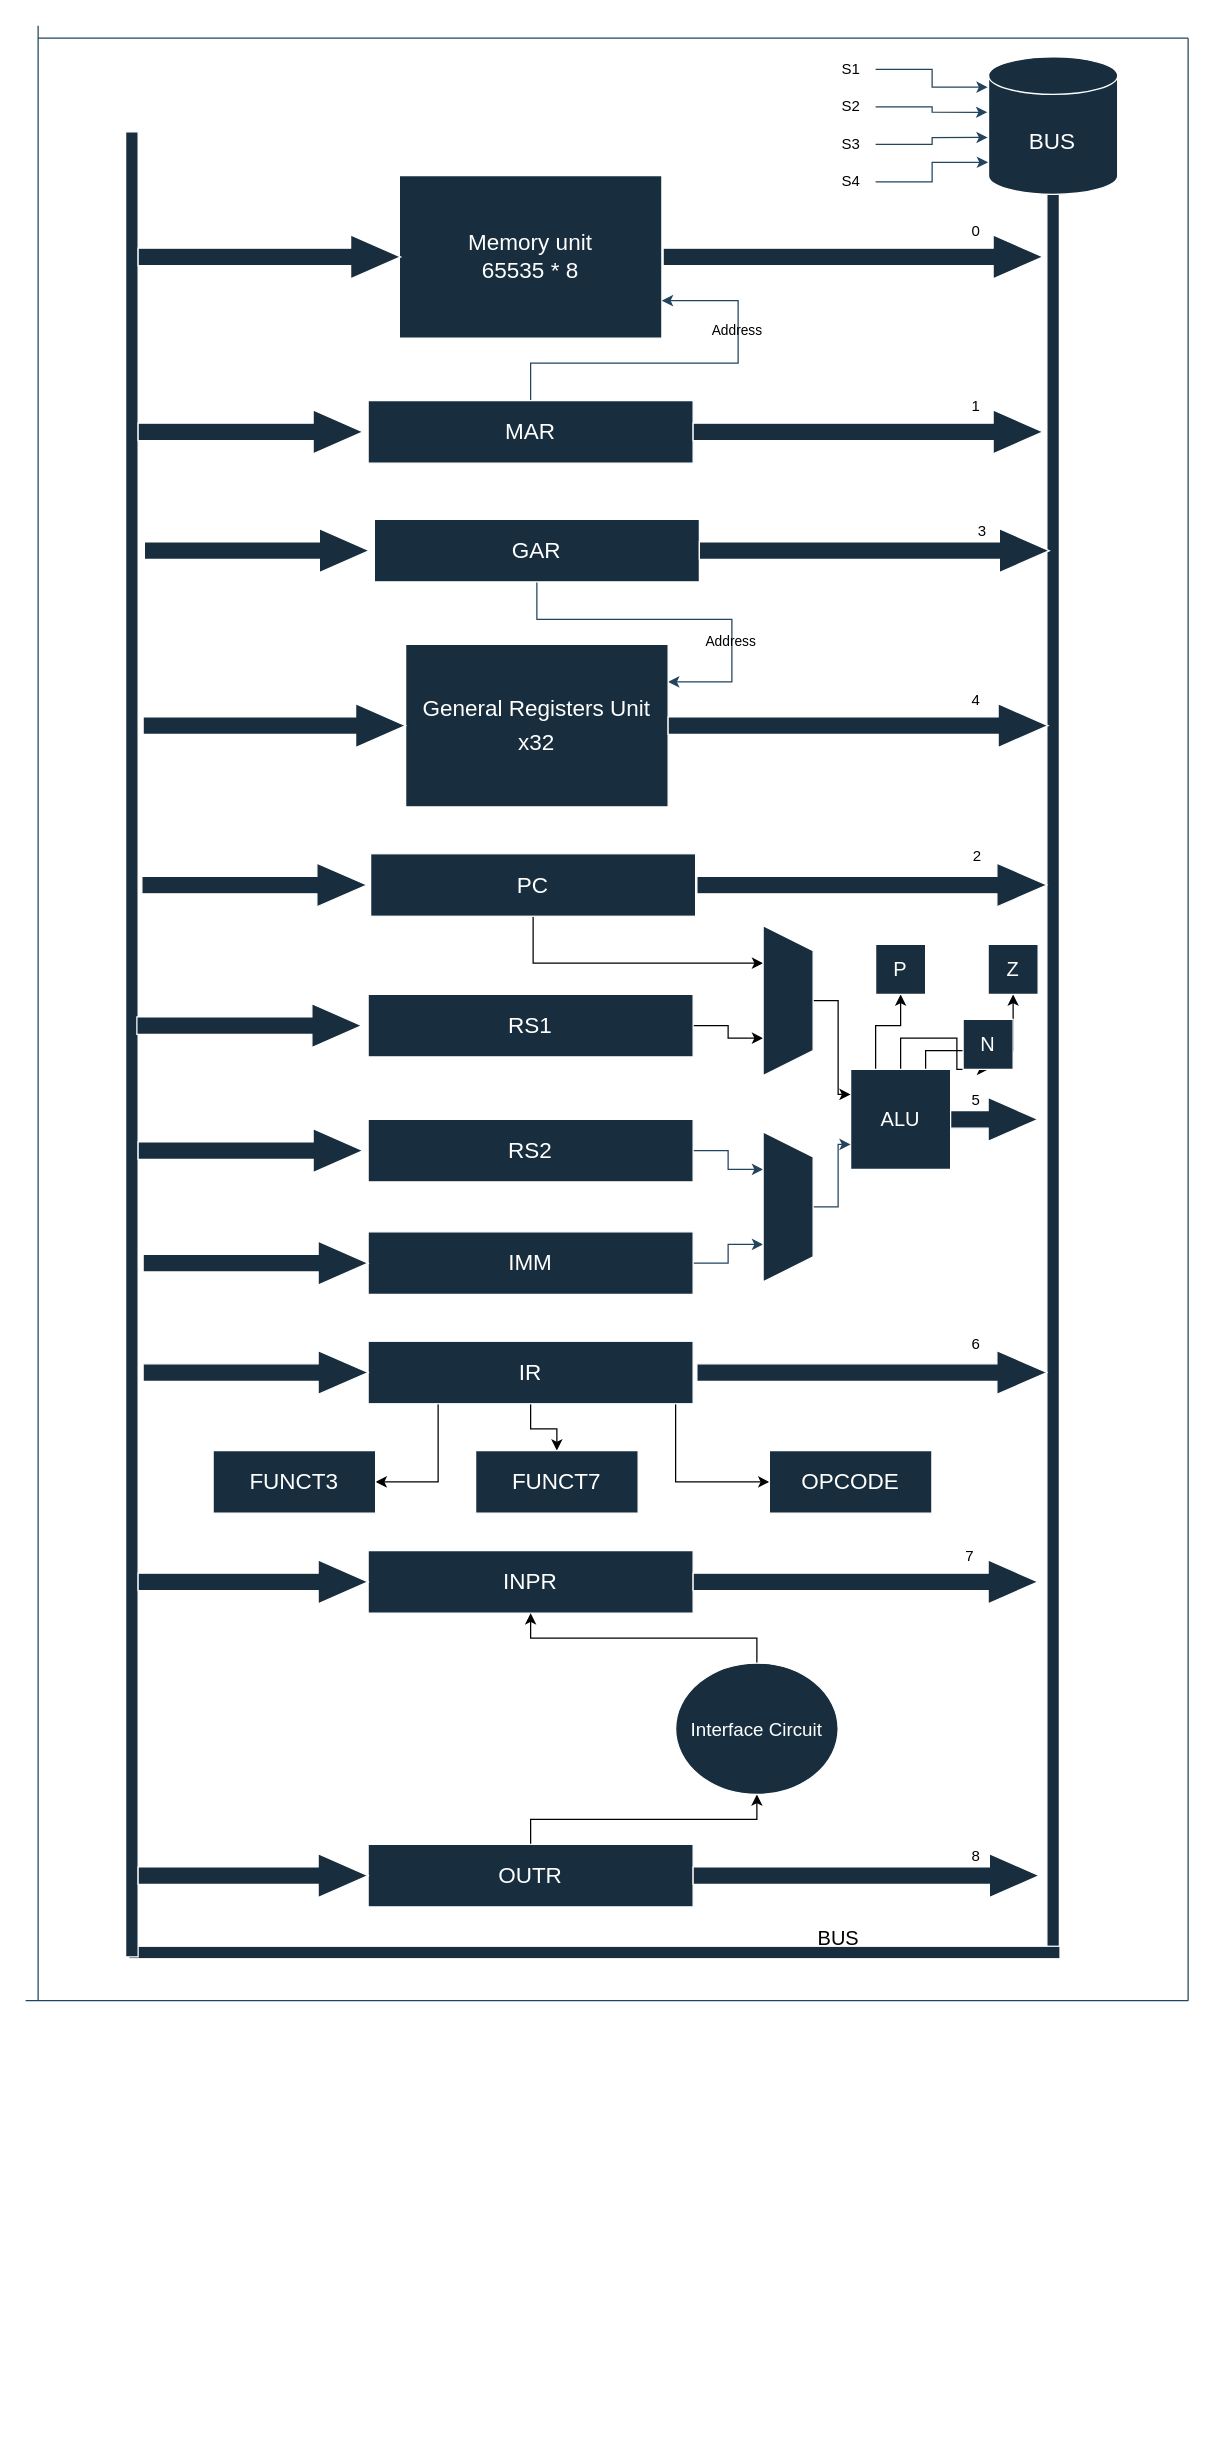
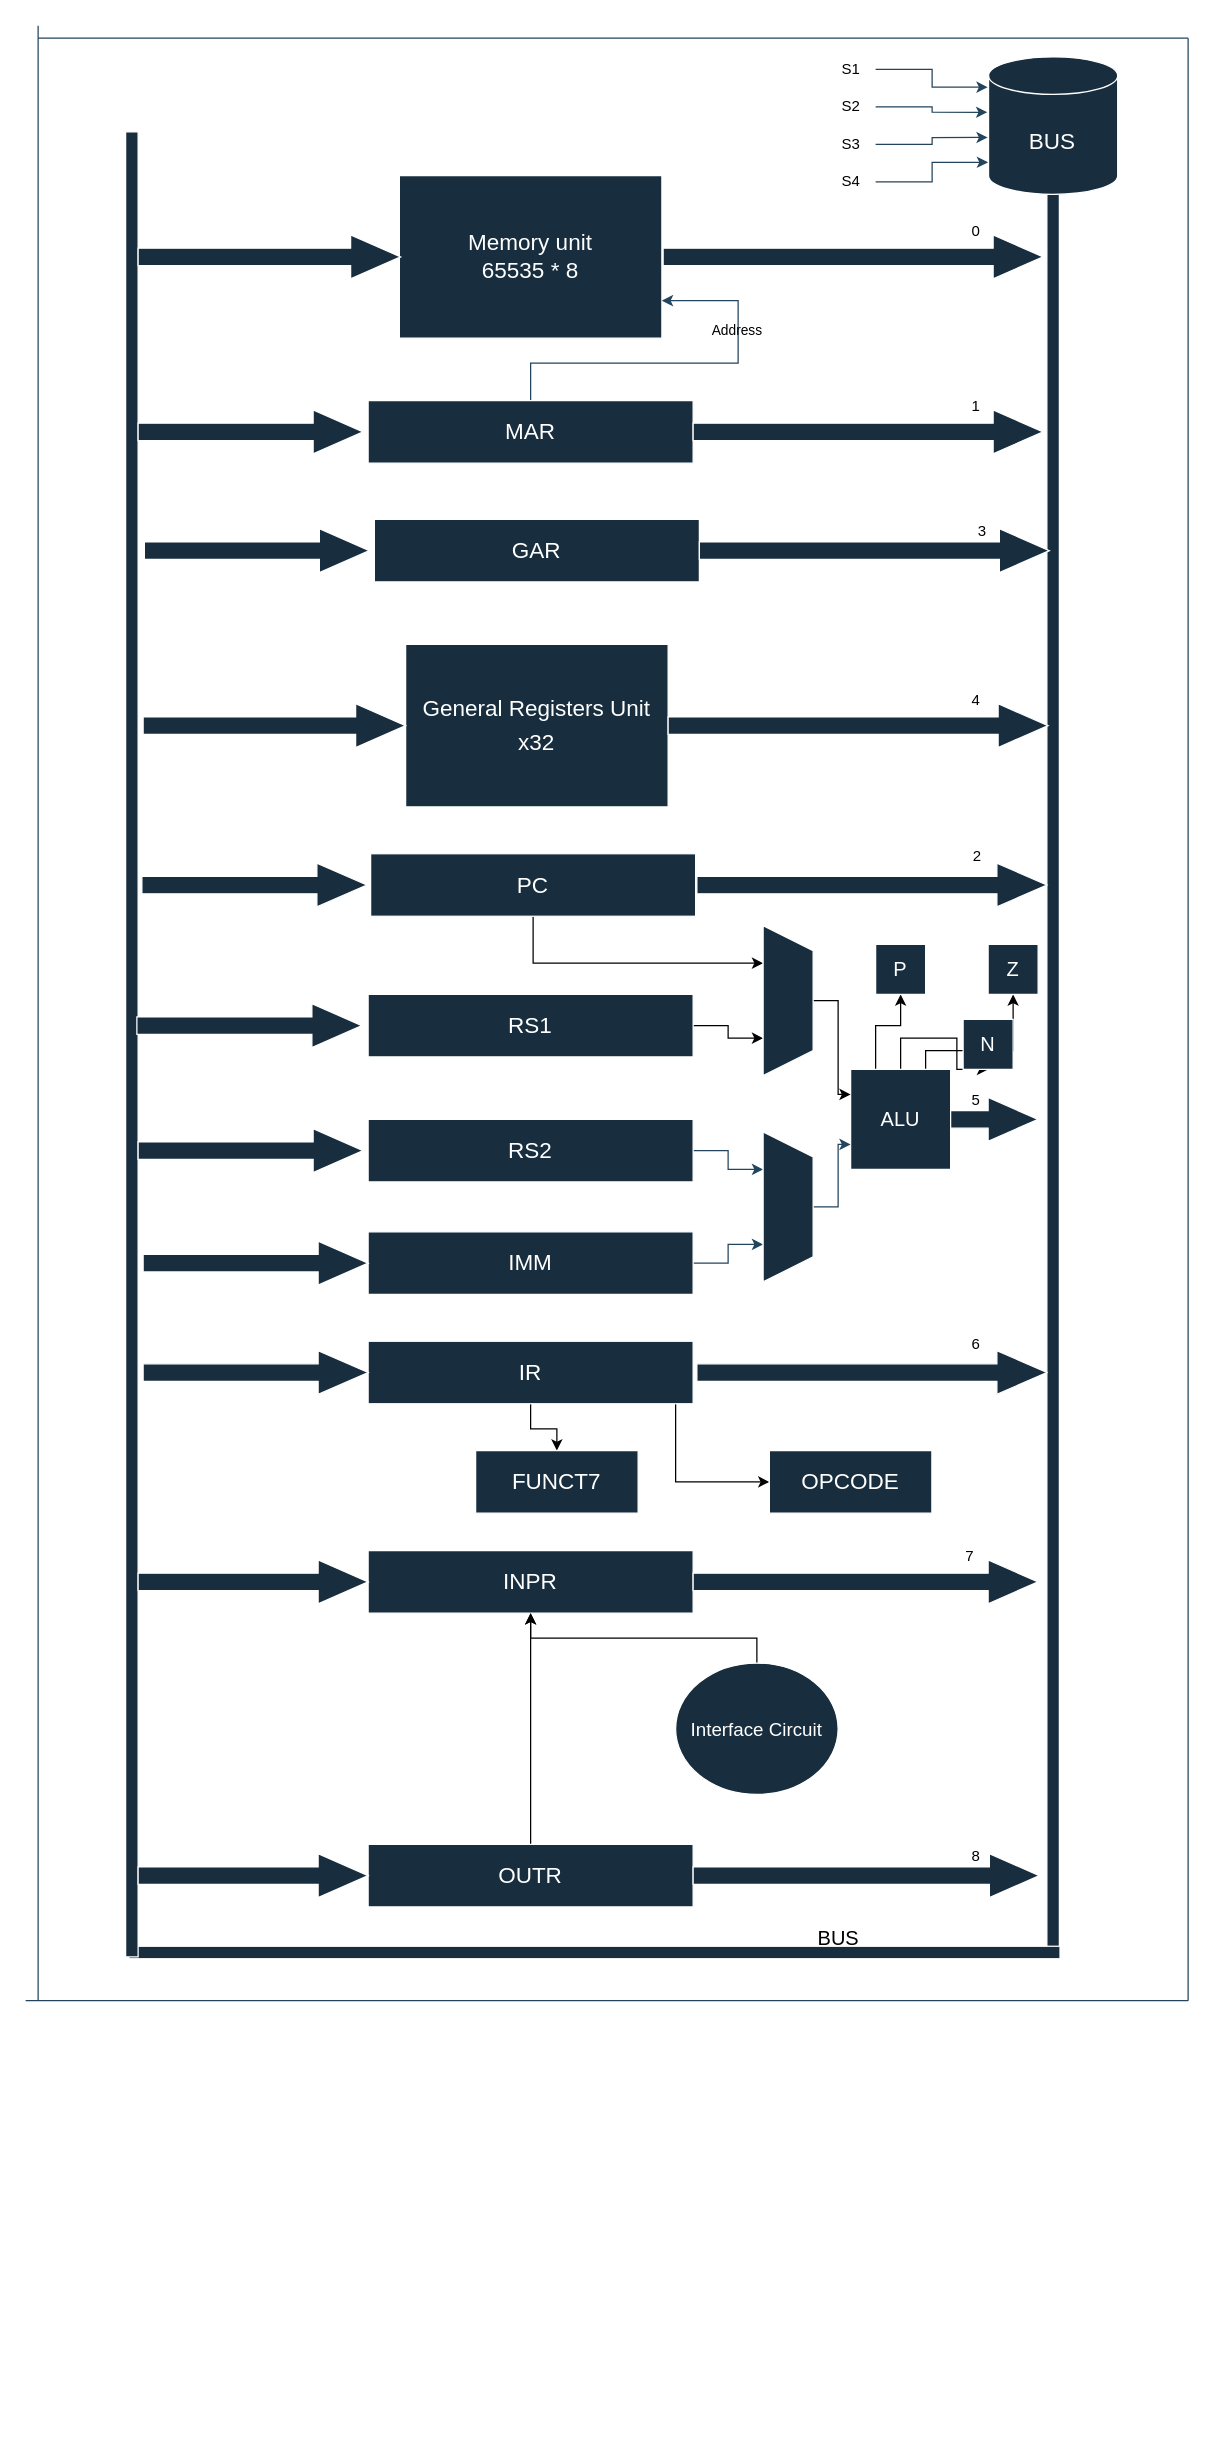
(674, 619) -> none
(438, 1470) -> none
(294, 1482) -> none
(651, 1819) -> (531, 1731)
